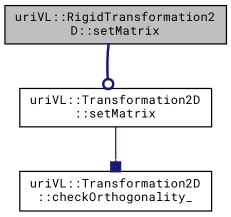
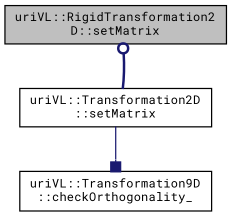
(107, 61) -> (124, 71)
(116, 191) -> (116, 191)
